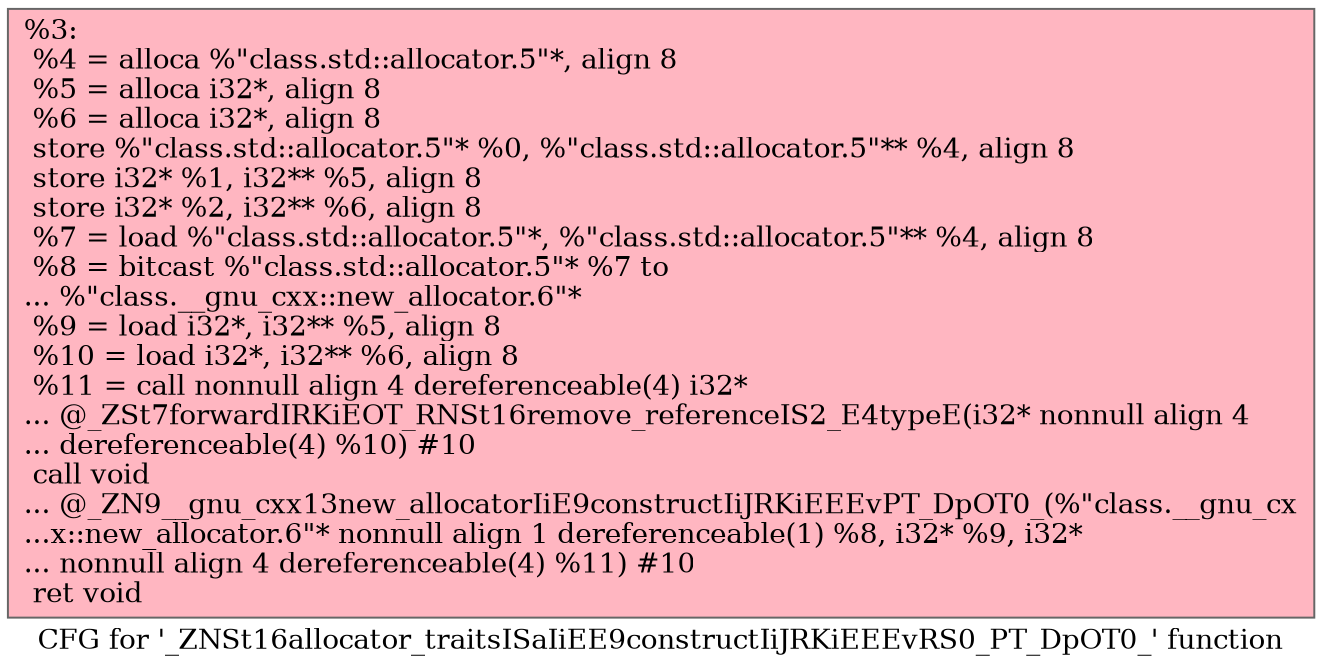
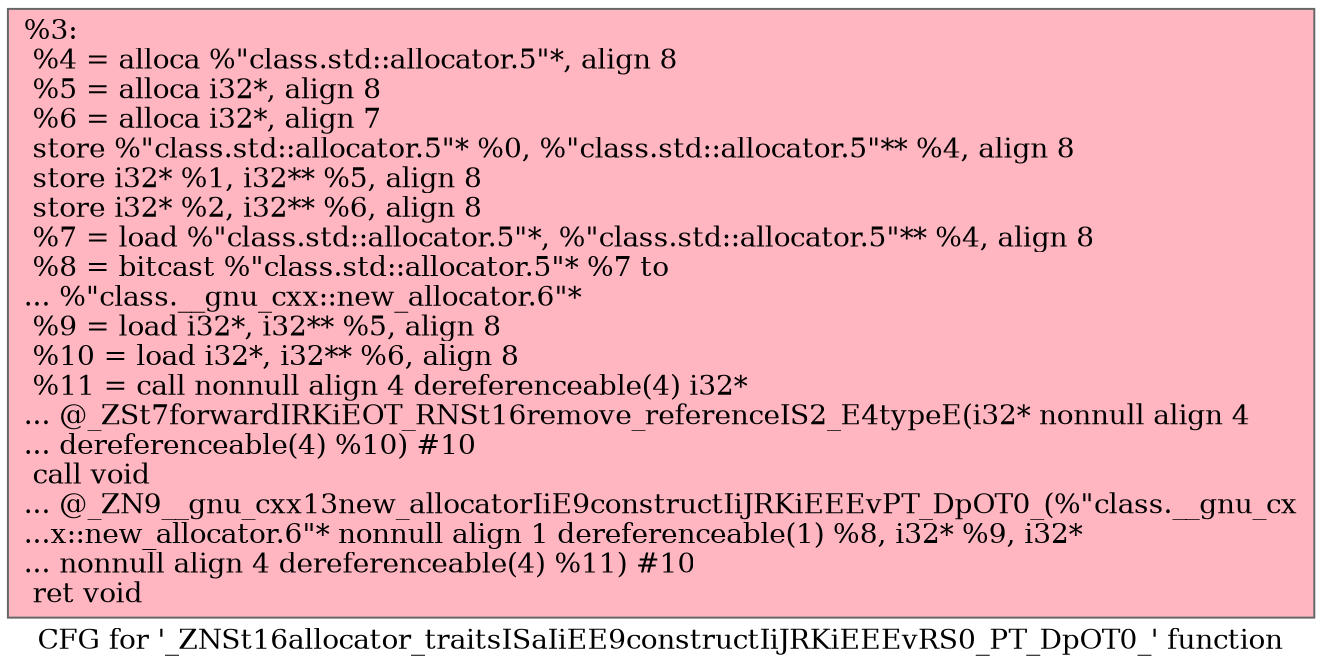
(203, 120) -> (203, 120)
